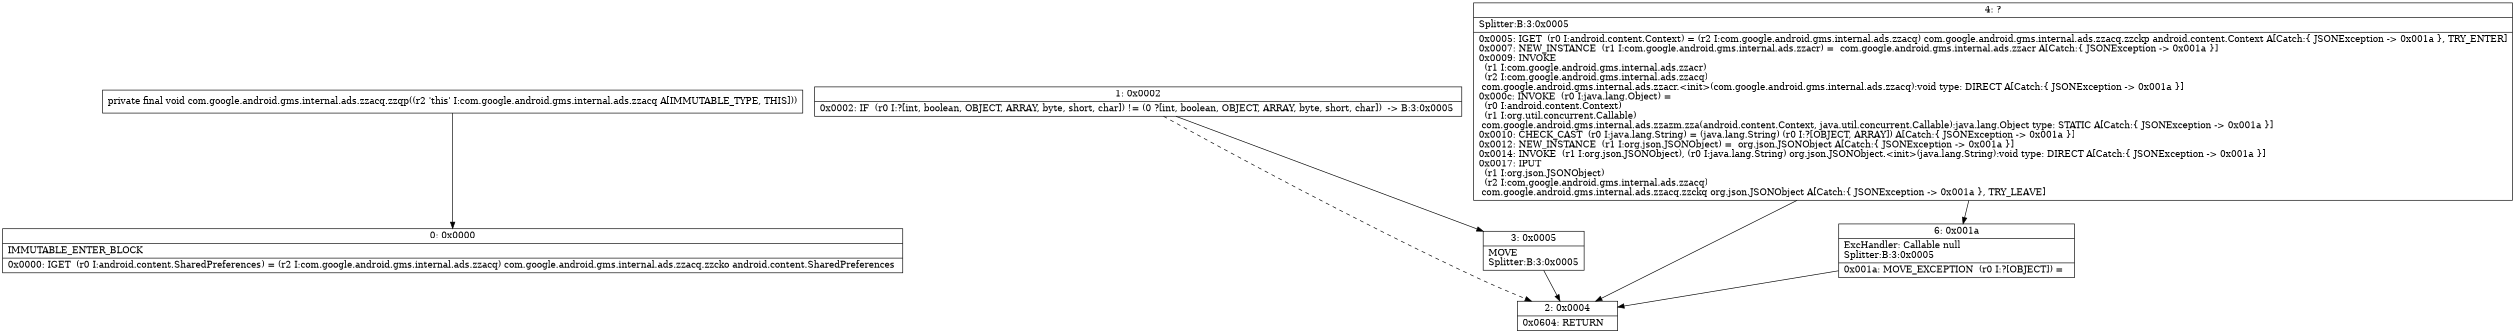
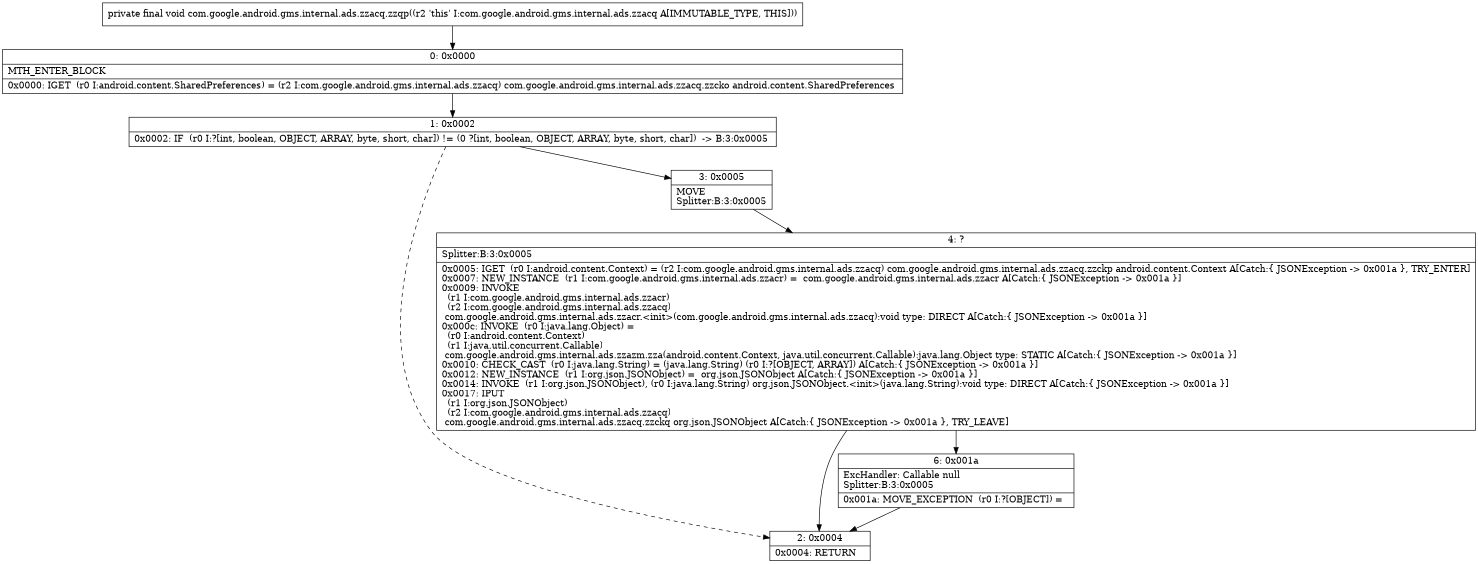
none -> (453, 102)
(1558, 116) -> (523, 346)
(75, 250) -> (57, 71)
(1550, 283) -> (770, 219)
(1568, 323) -> (820, 553)
